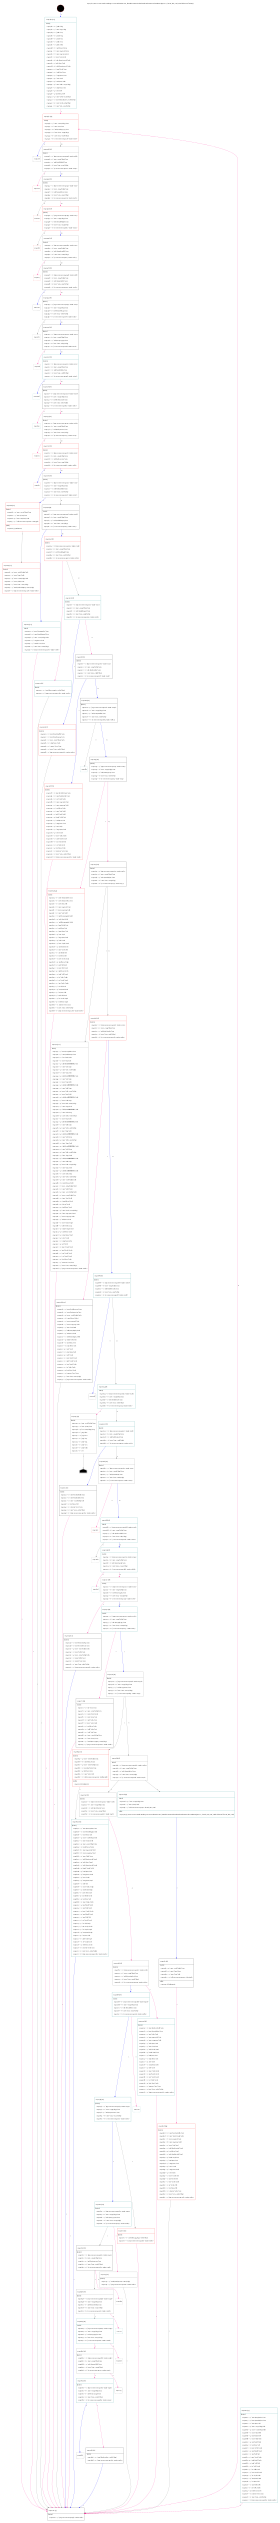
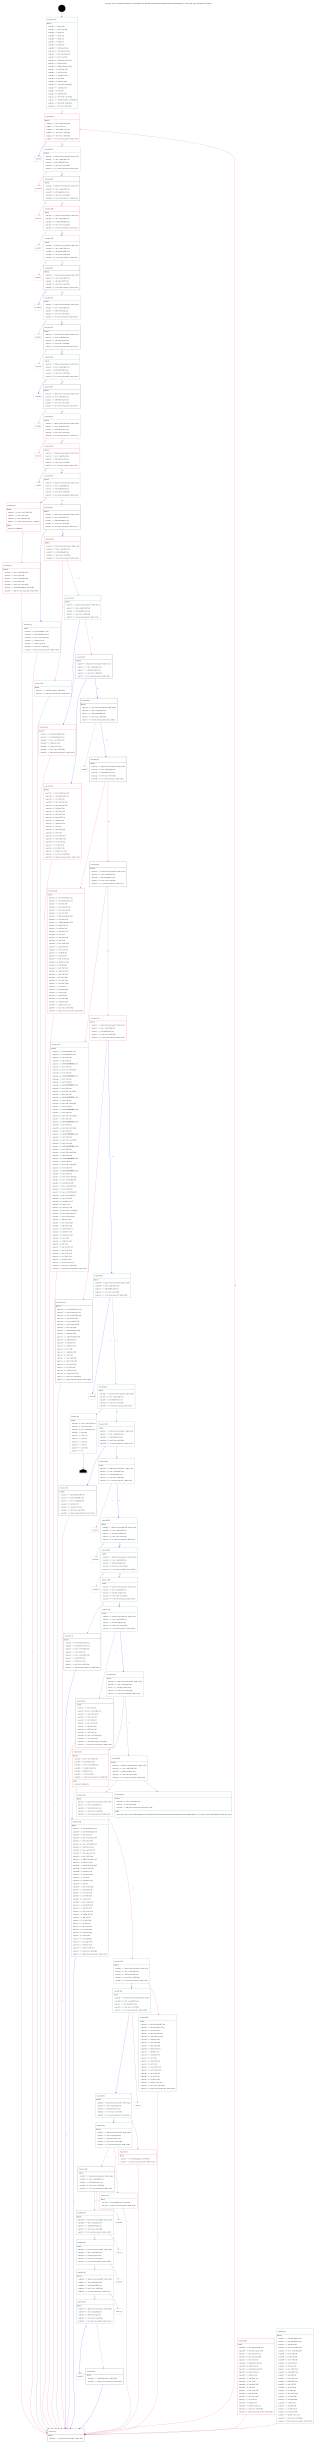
(176, 1973) -> none
